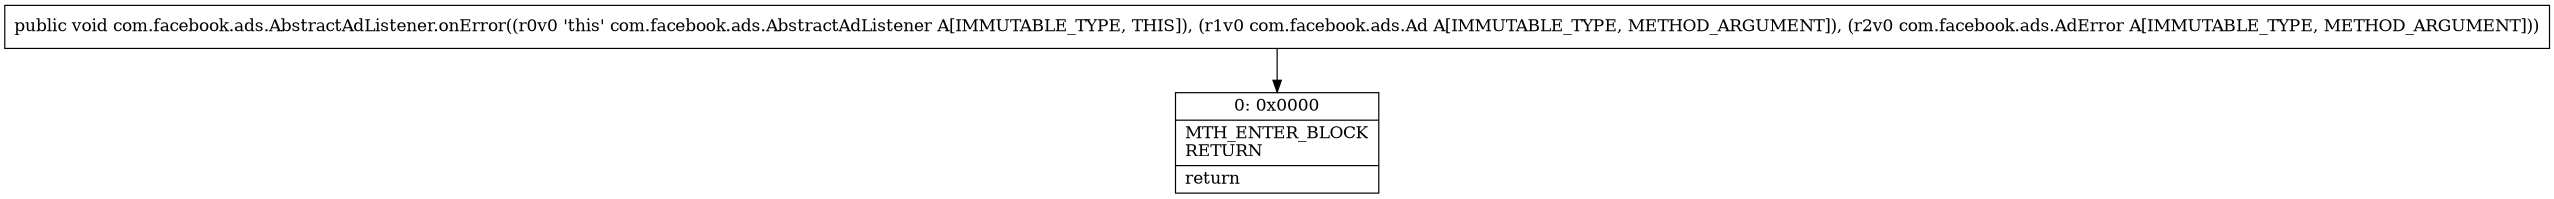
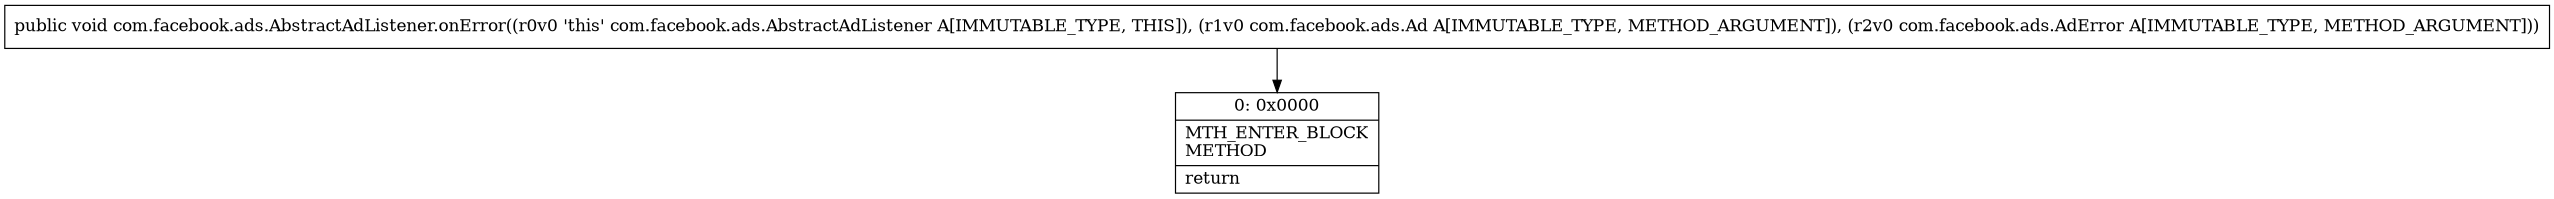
(1224, 151) -> (1226, 151)
